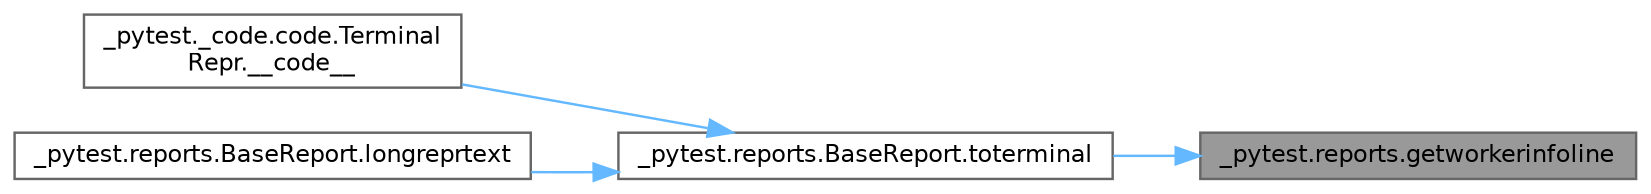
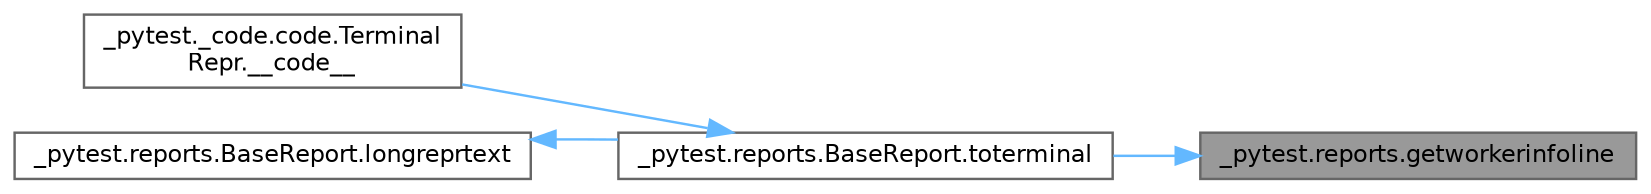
(562, 172) -> (587, 139)
